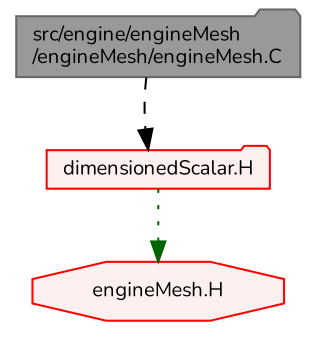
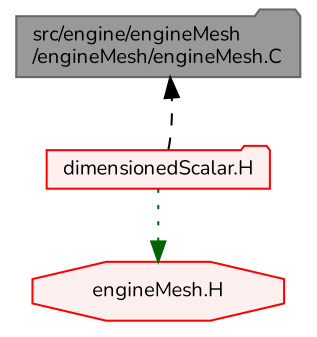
(145, 103) -> (172, 124)
